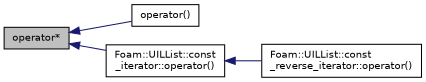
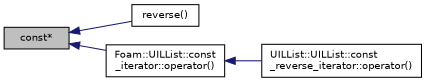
(165, 15) -> (165, 15)
(37, 38) -> (37, 38)
(342, 61) -> (342, 61)
